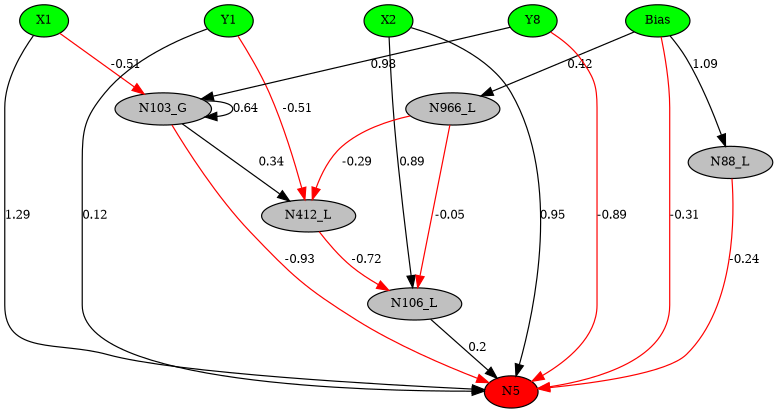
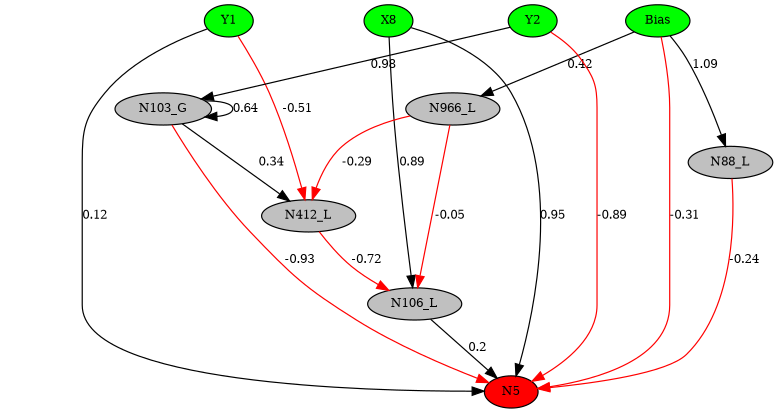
(44, 21) -> none
(388, 21) -> (388, 21)
(533, 21) -> (533, 21)
